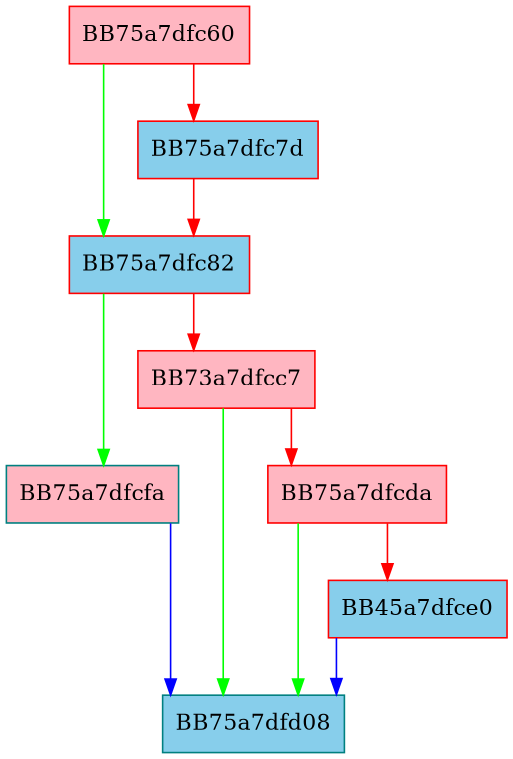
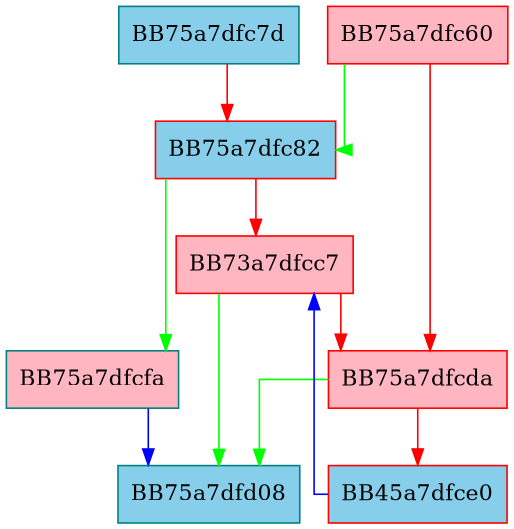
(194, 84) -> (430, 199)
(228, 150) -> (209, 35)
(336, 658) -> (314, 409)
